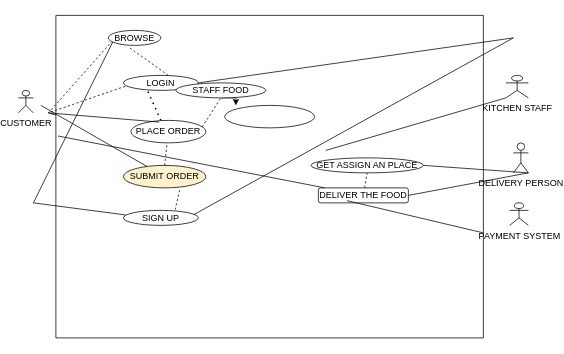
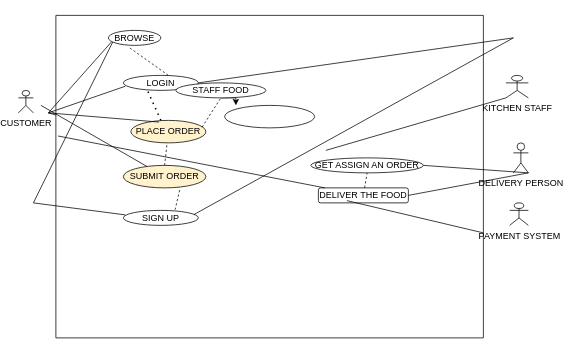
(80, 77) -> (80, 77)
(168, 132) -> (168, 132)
(367, 165) -> (367, 165)
